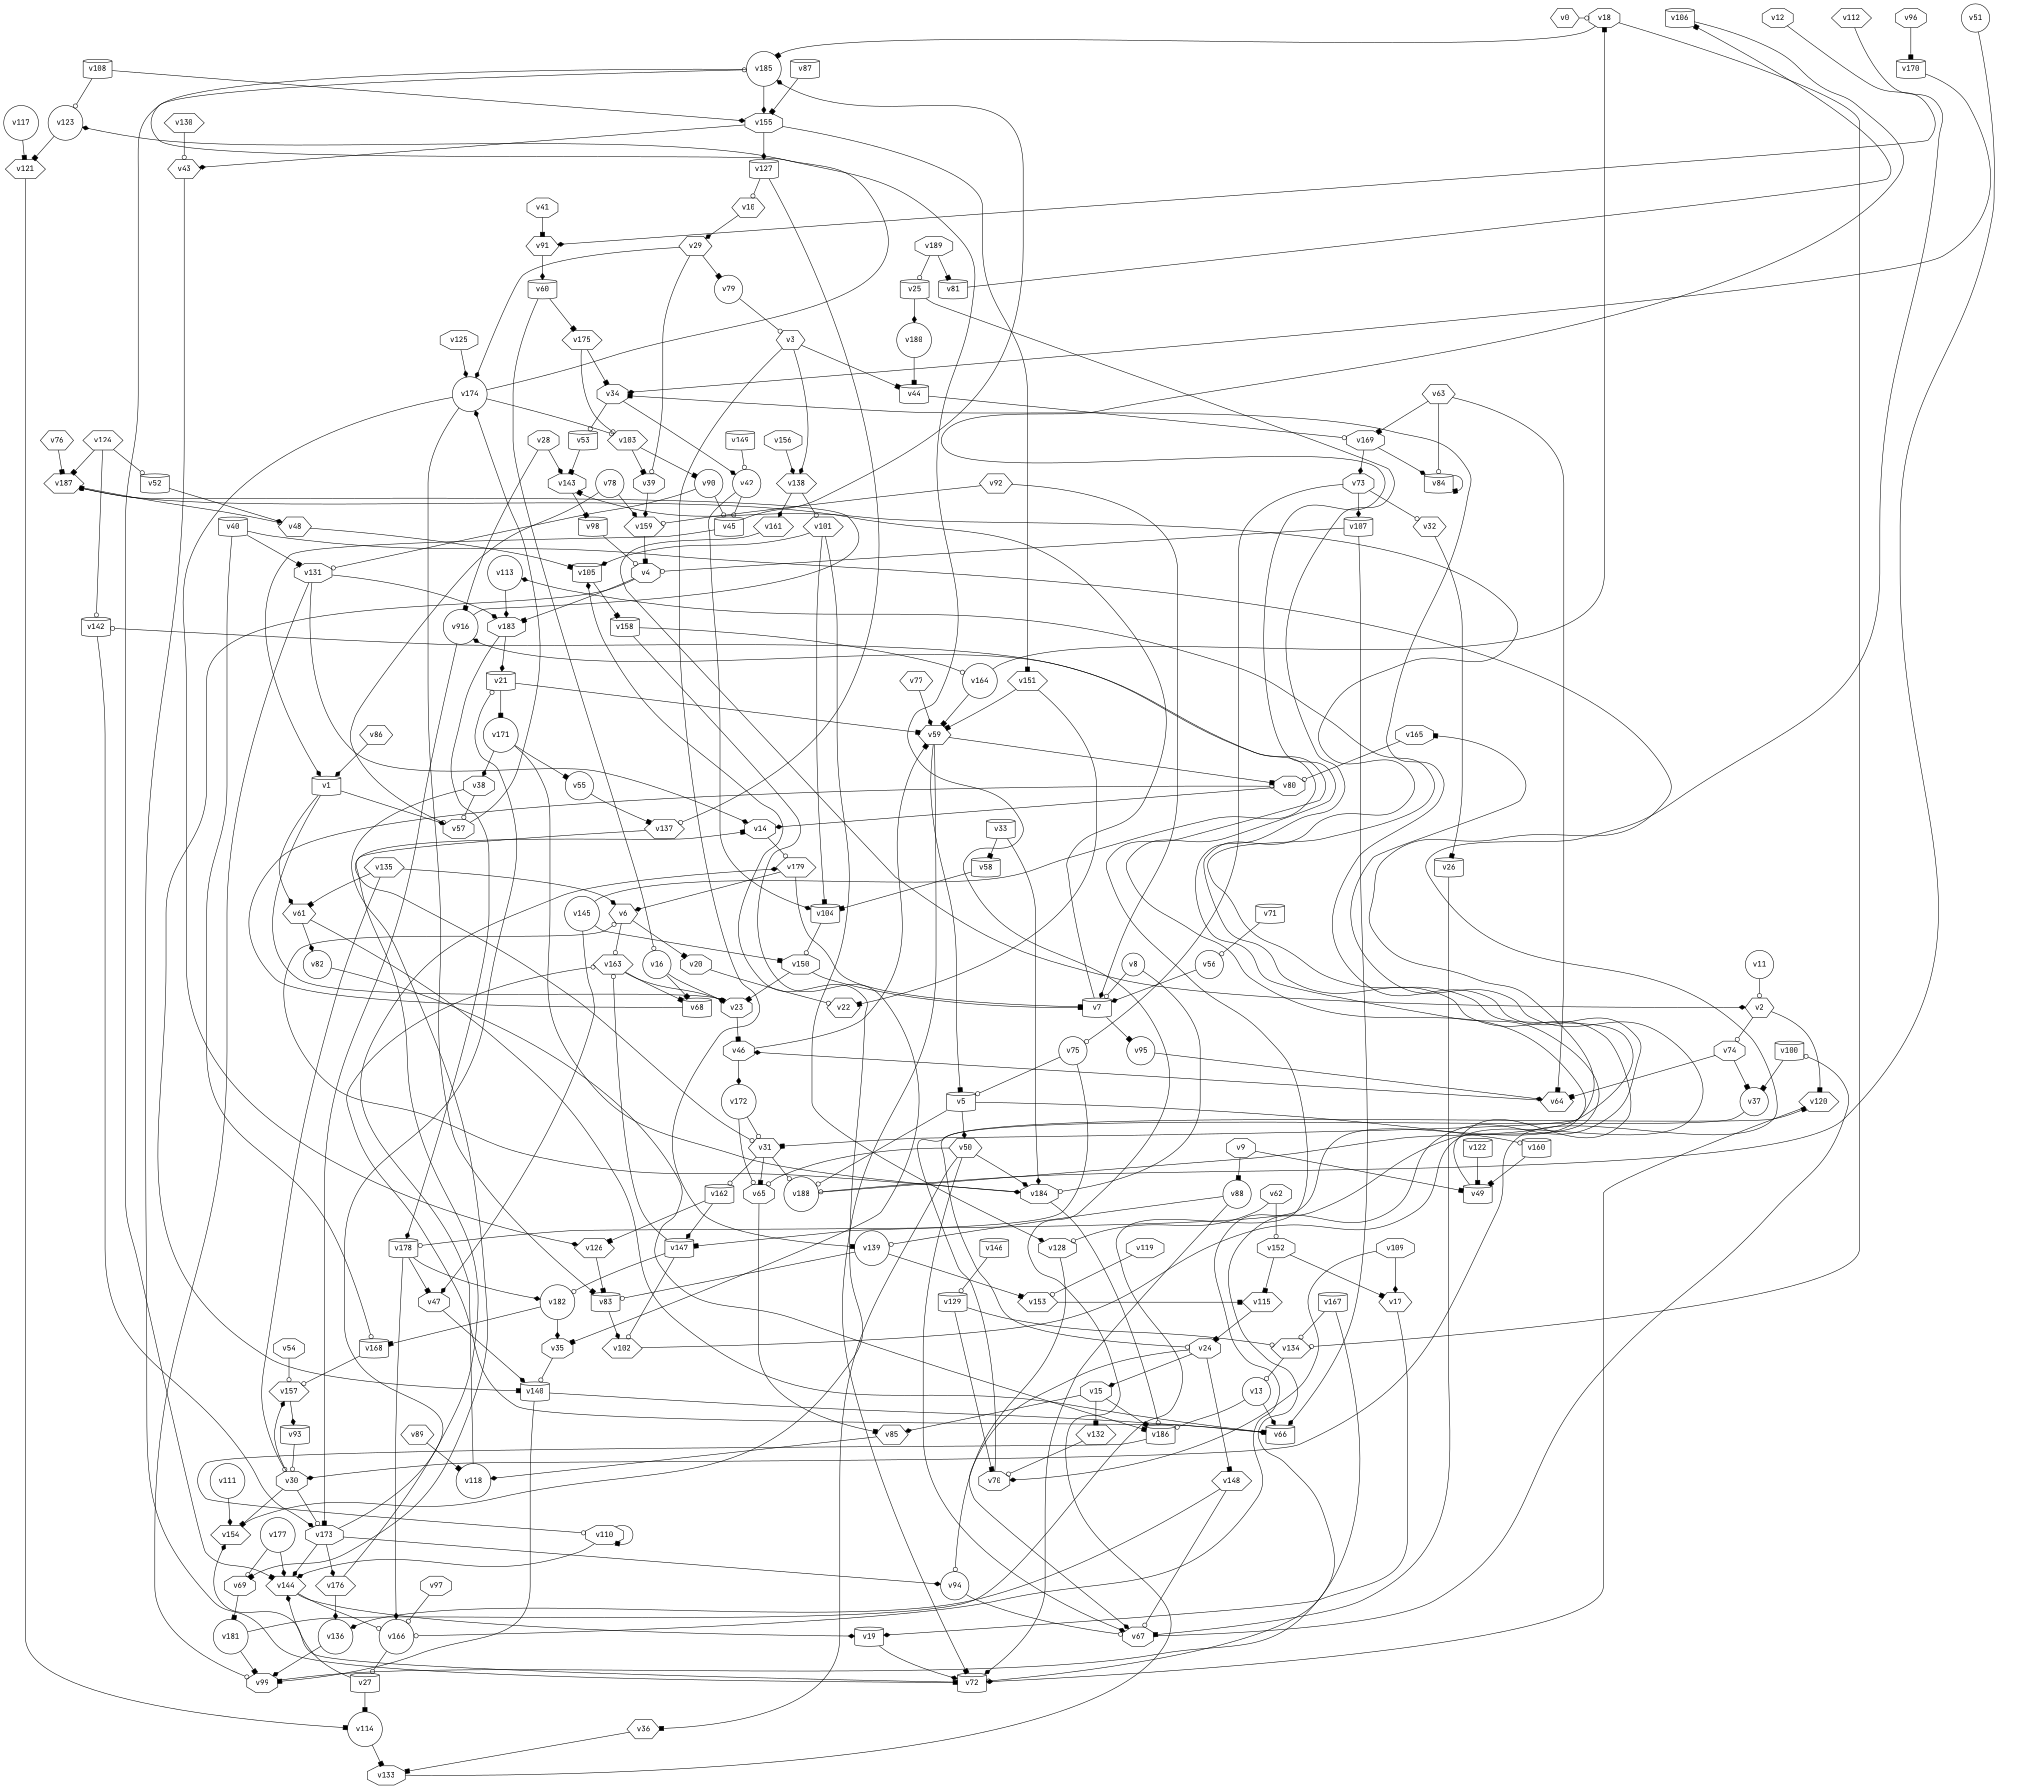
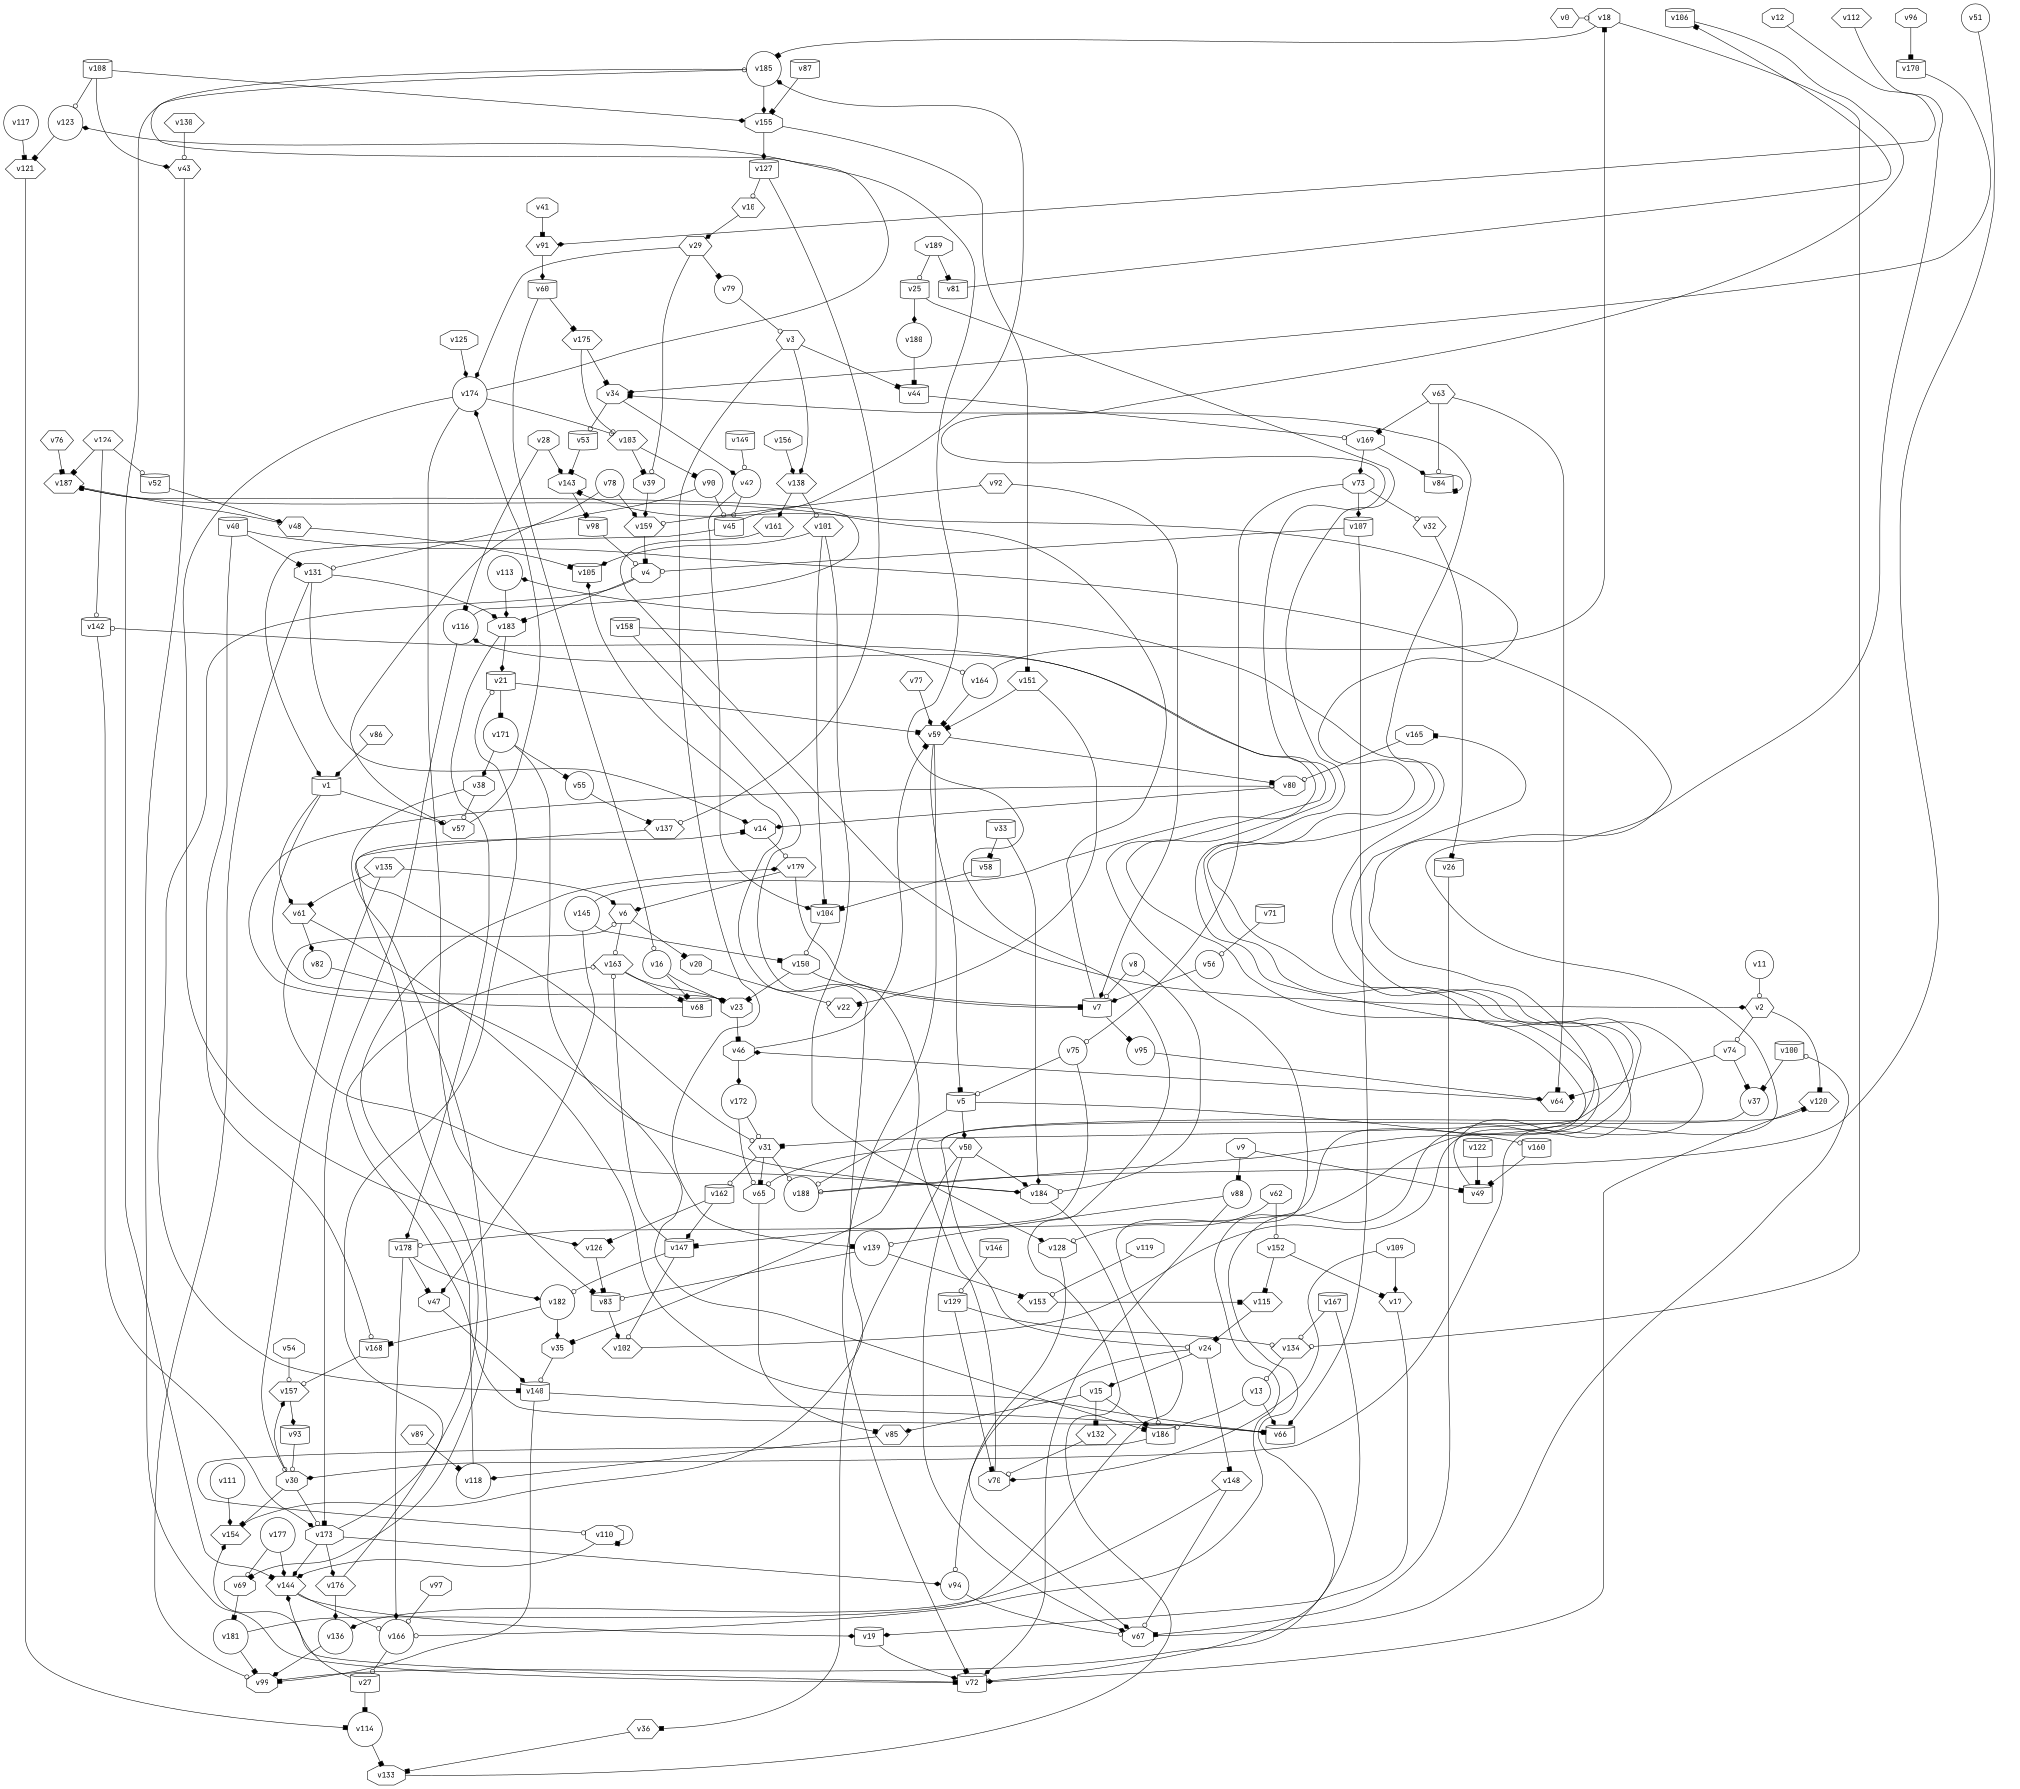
(448, 148) -> (109, 138)
(604, 598) -> none
(461, 627) -> (461, 627)
